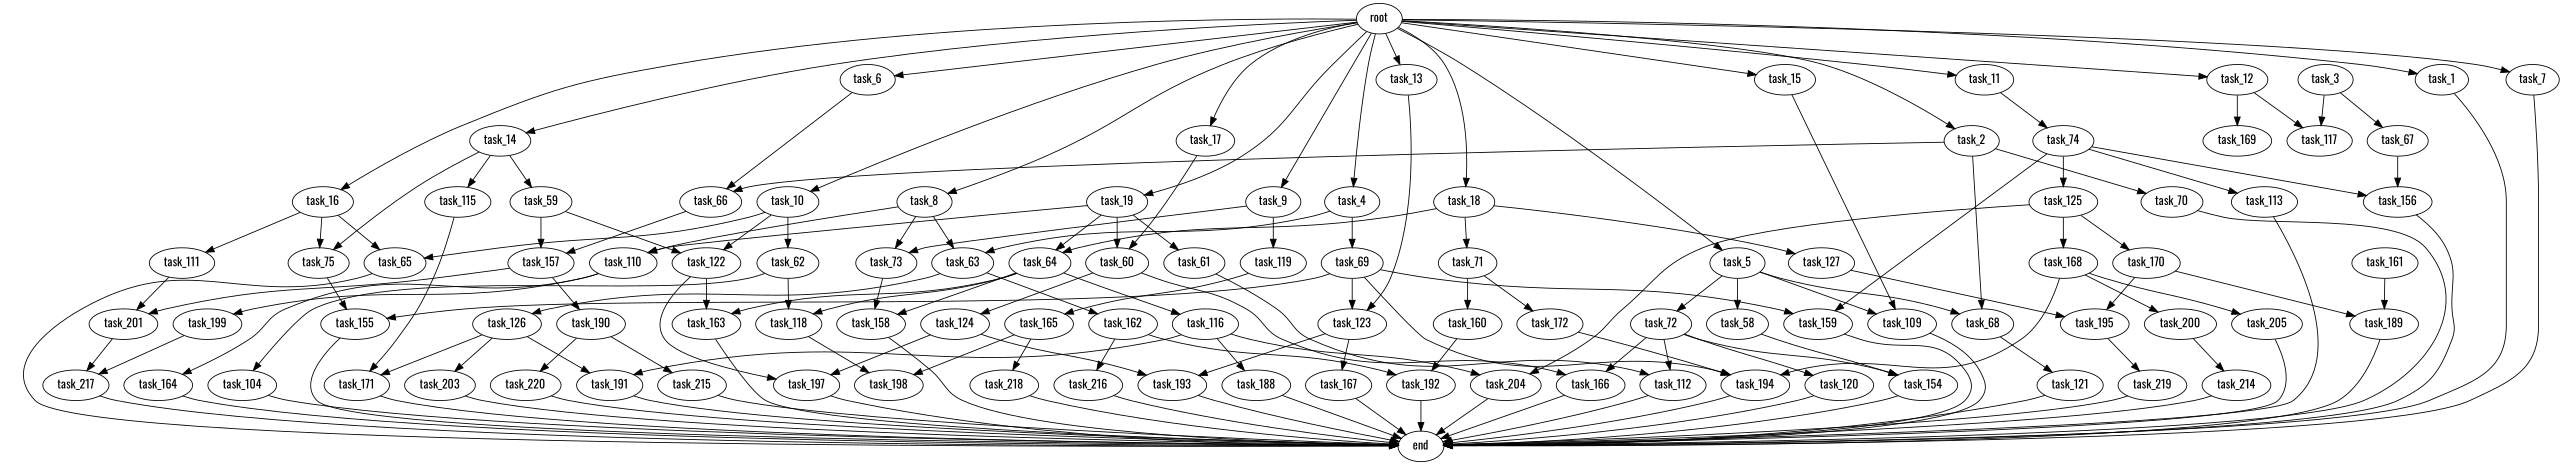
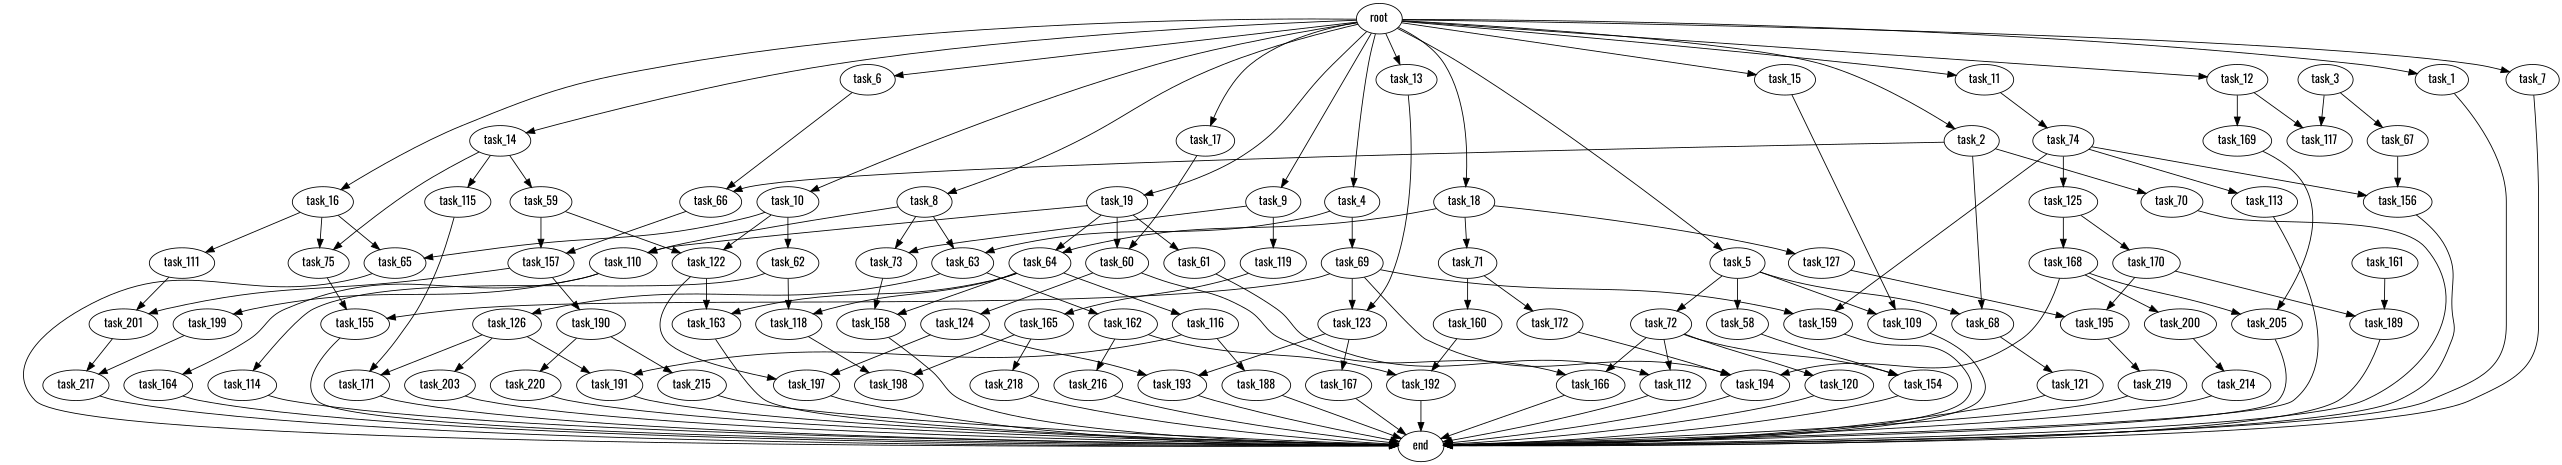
none -> (2312, 215)
(242, 385) -> (242, 385)
(1506, 385) -> none
